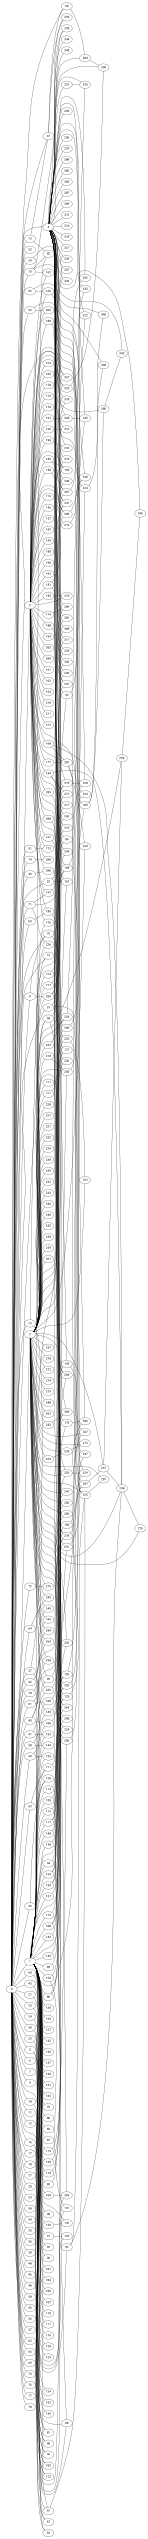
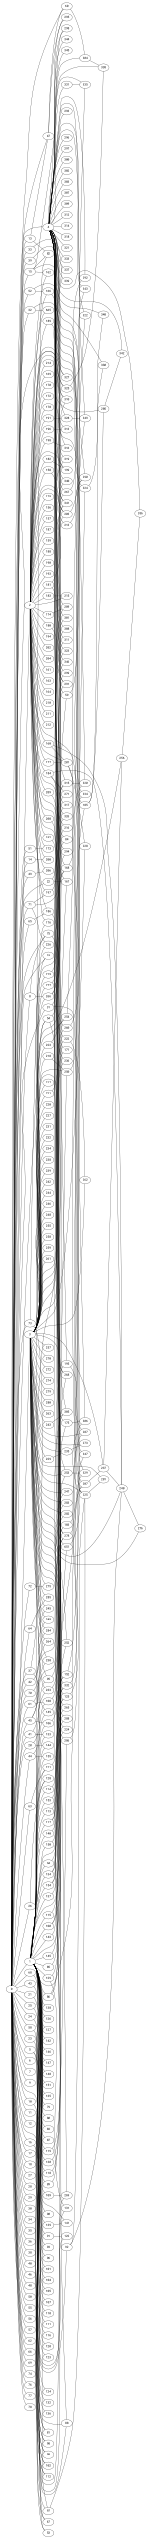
none -> (60, 308)
(58, 476) -> none
none -> (15, 1140)
